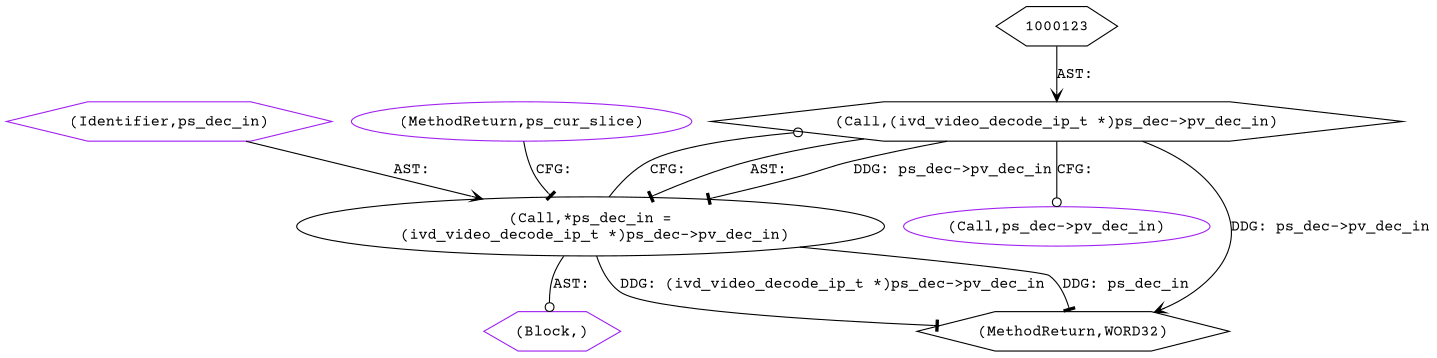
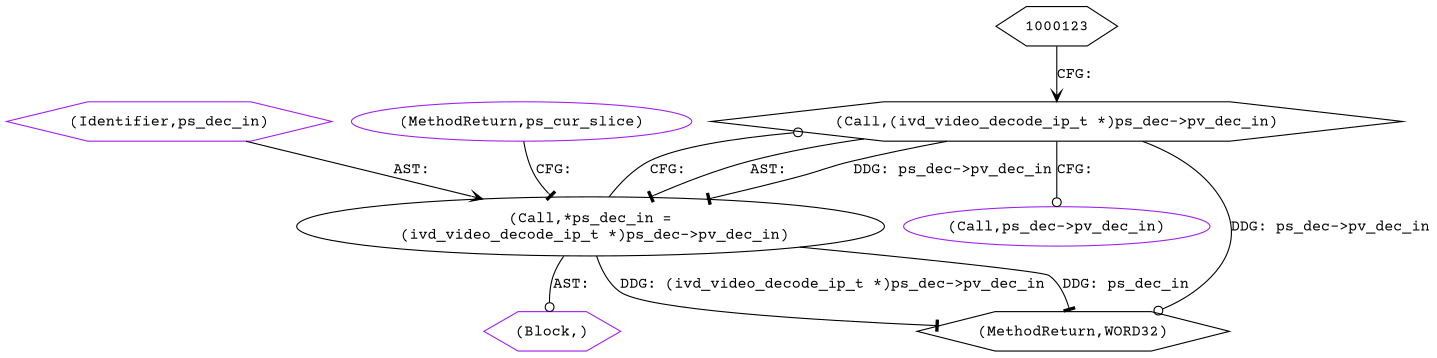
(1080, 74) -> (1080, 74)
(1230, 220) -> (1230, 220)
